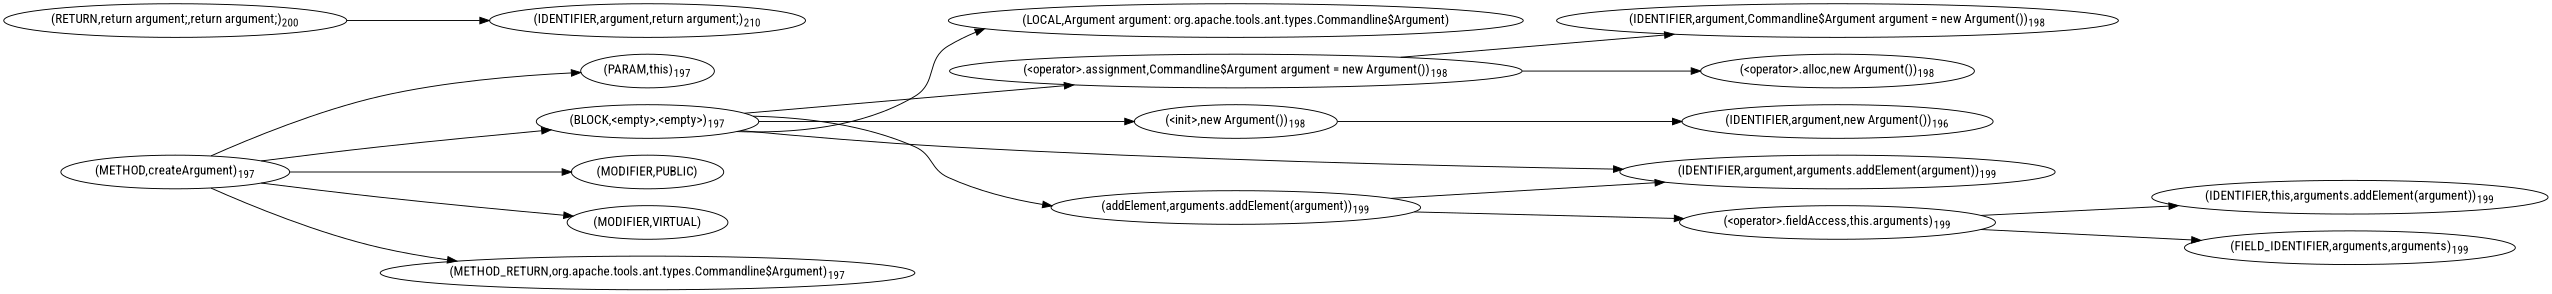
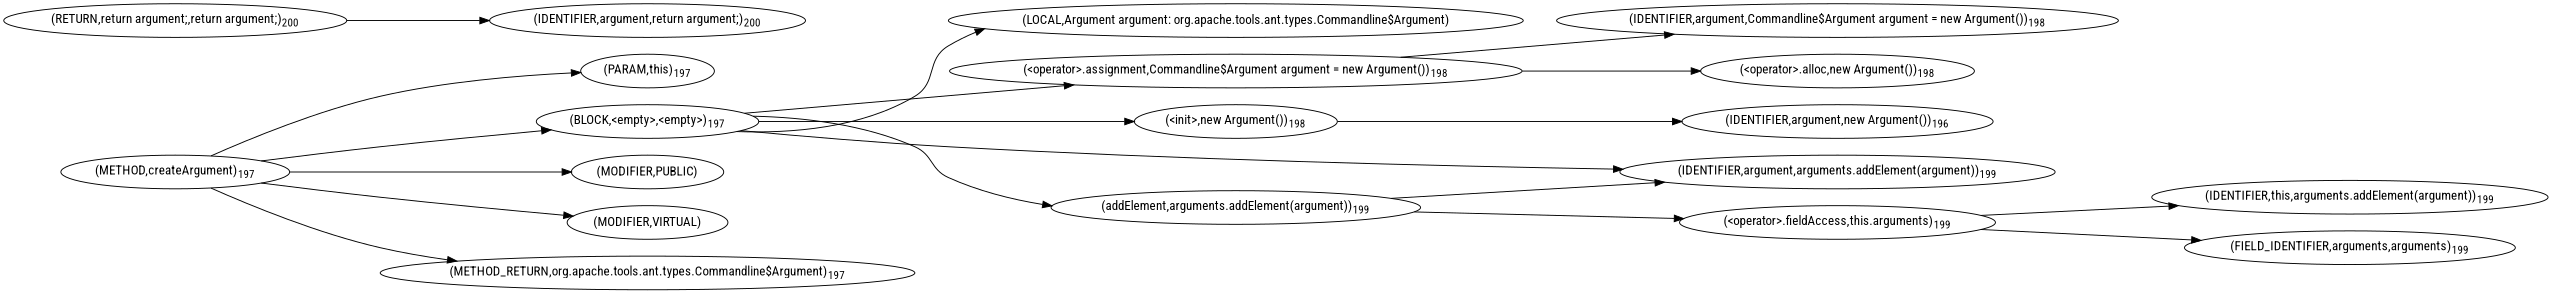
(753, 19) -> (753, 19)
